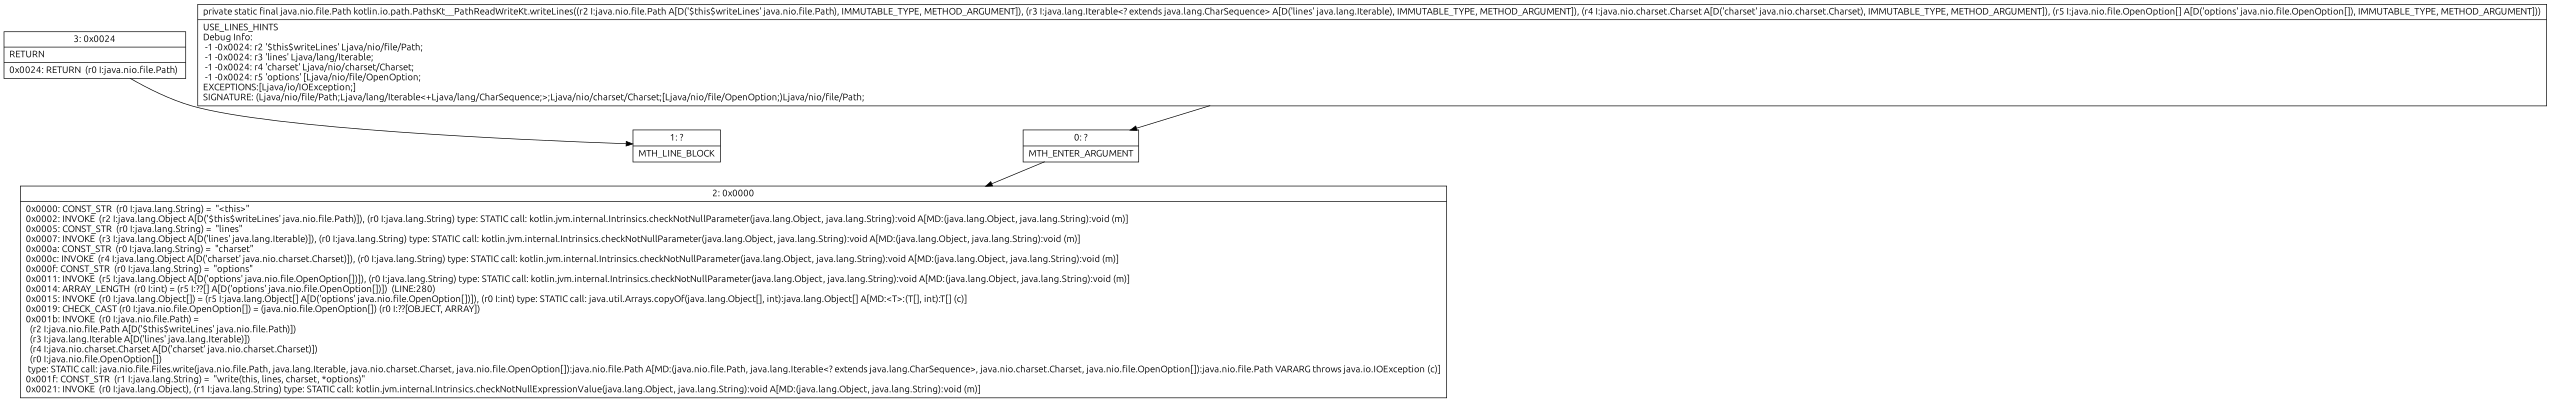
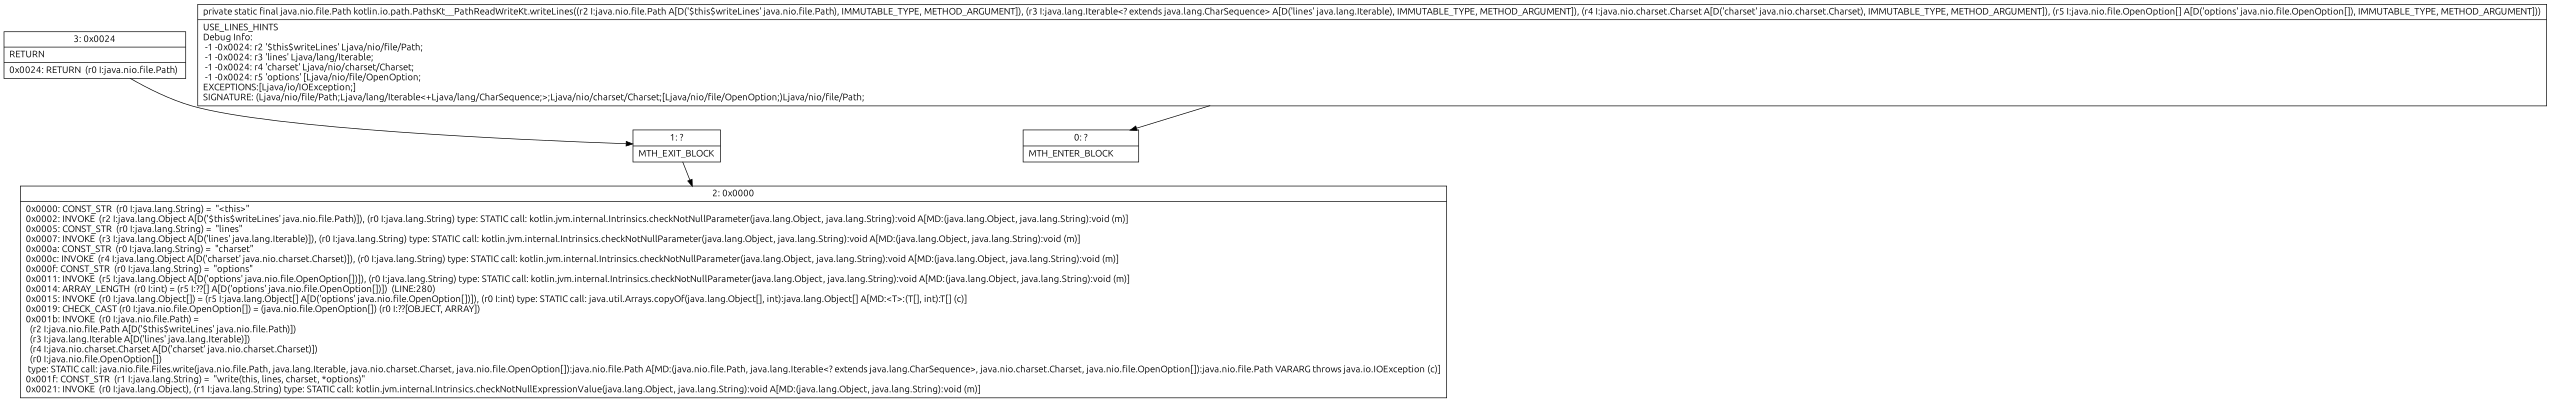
(677, 154) -> (676, 154)
(1081, 154) -> (1071, 154)
(1018, 173) -> (686, 171)
